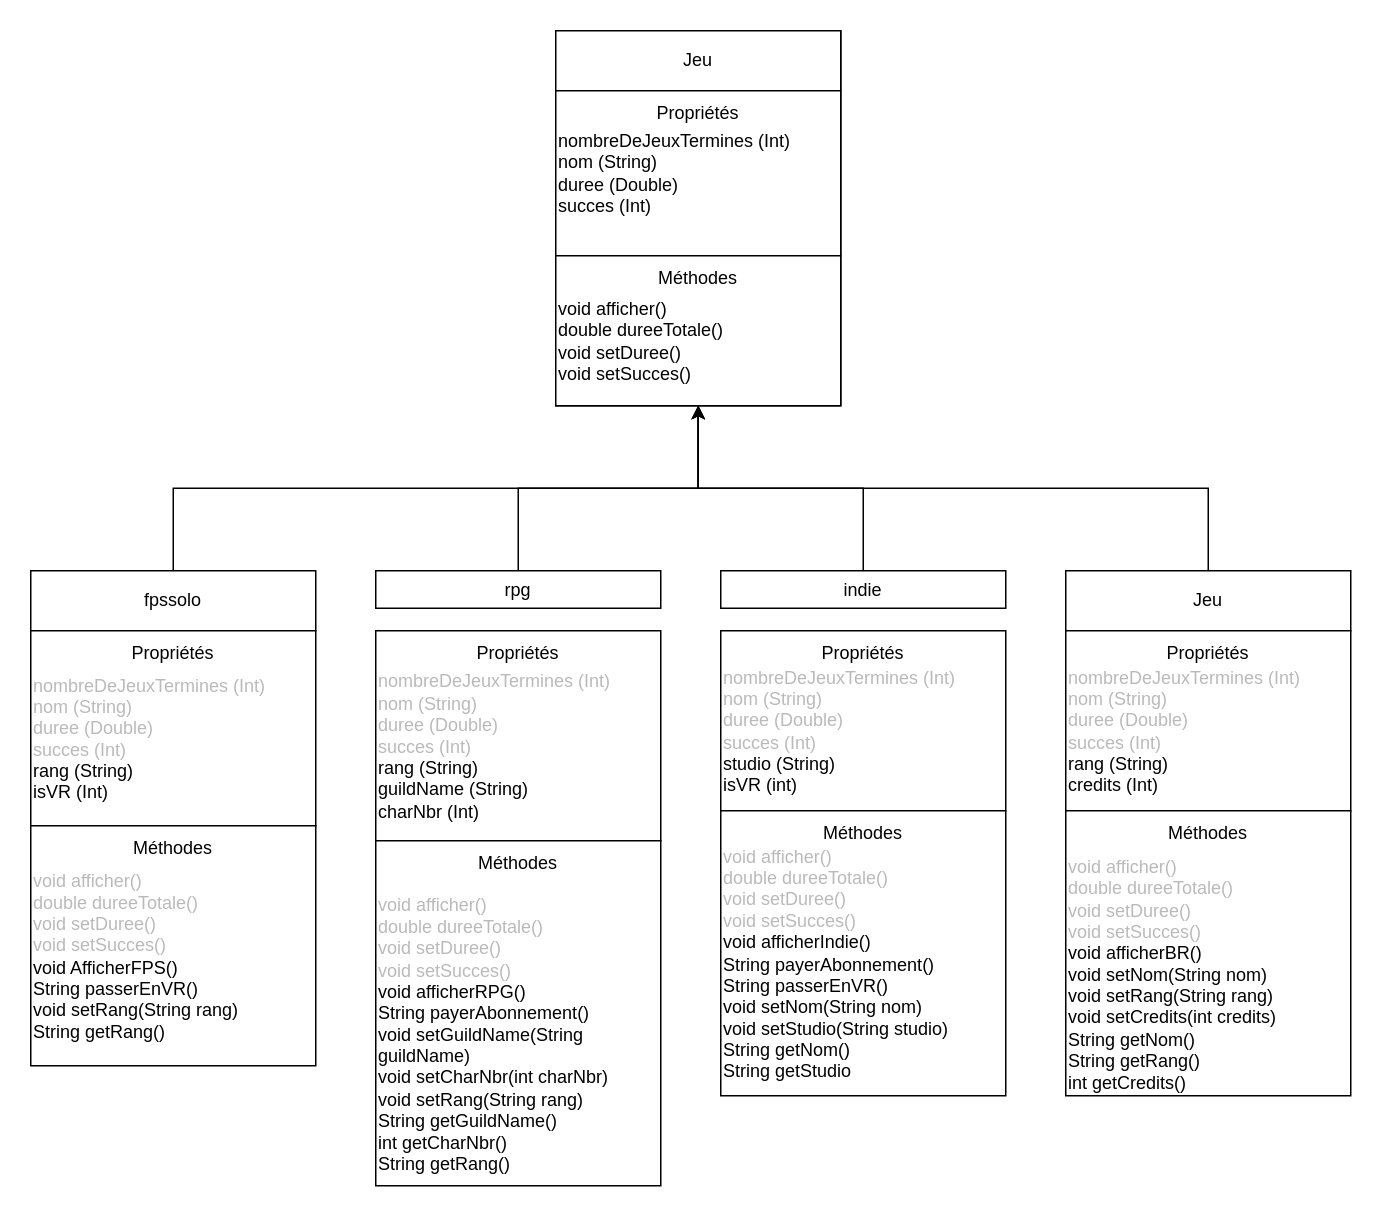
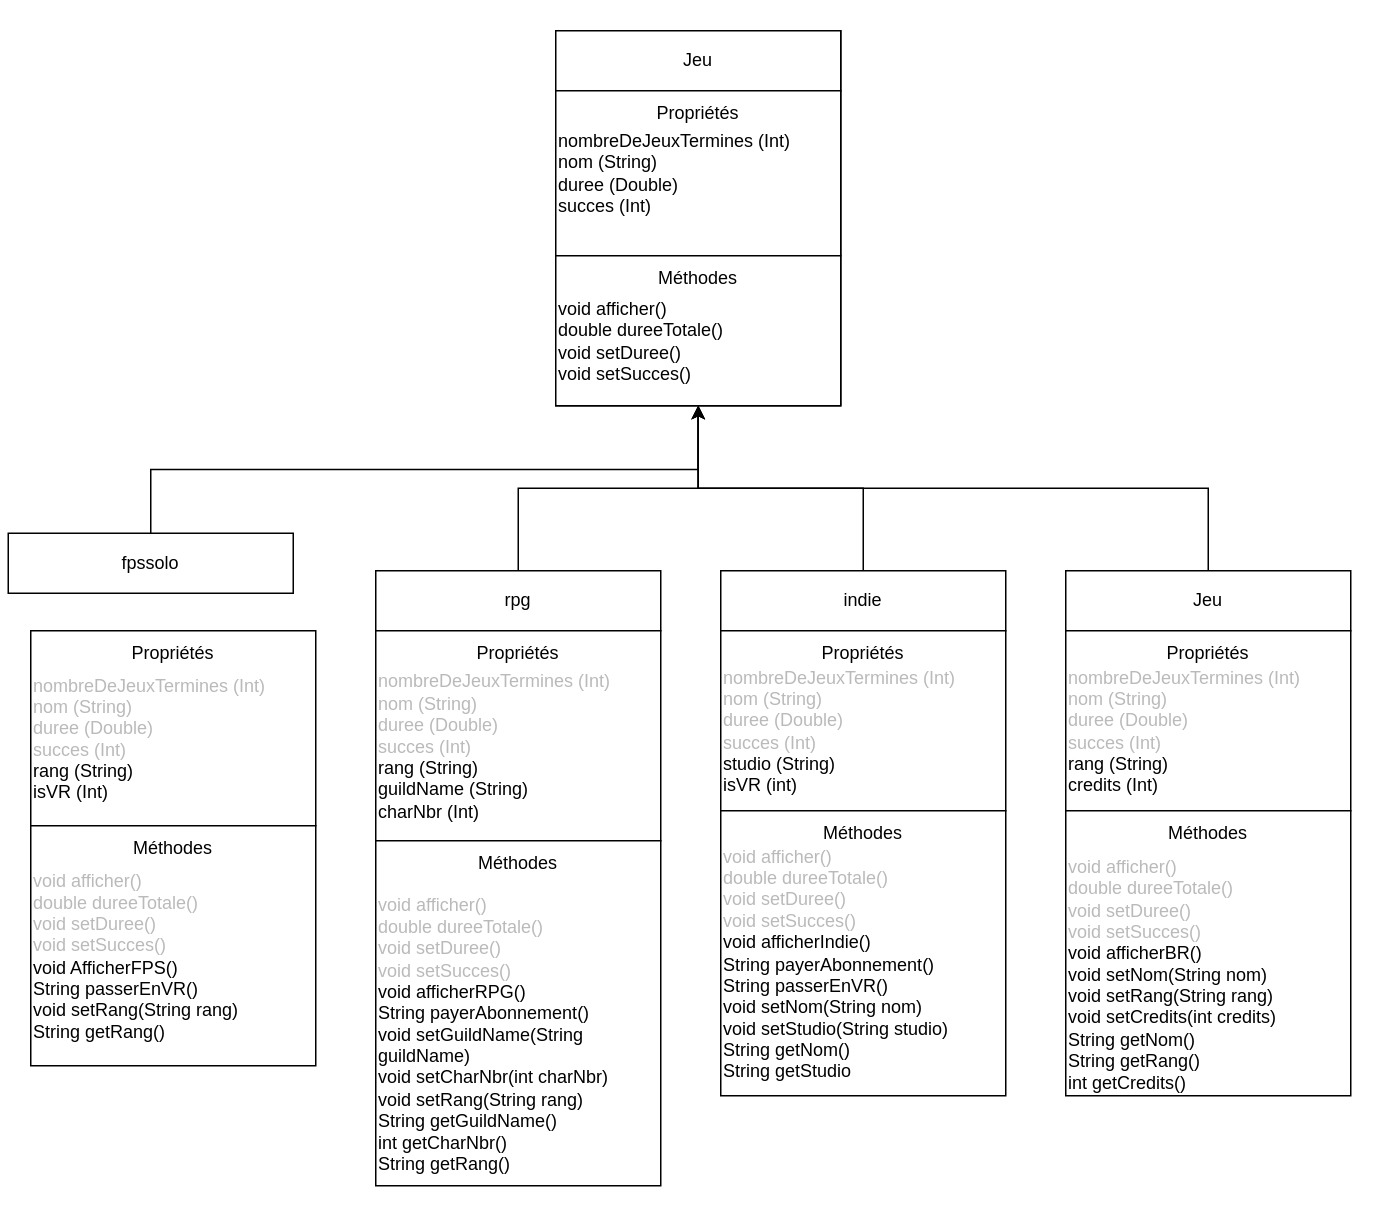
(518, 590) -> (518, 601)
(863, 590) -> (863, 601)
(173, 601) -> (151, 563)
